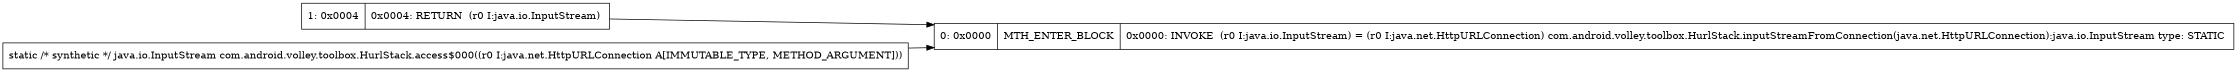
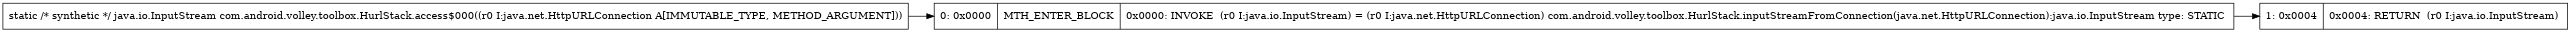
(768, 22) -> (2243, 16)
